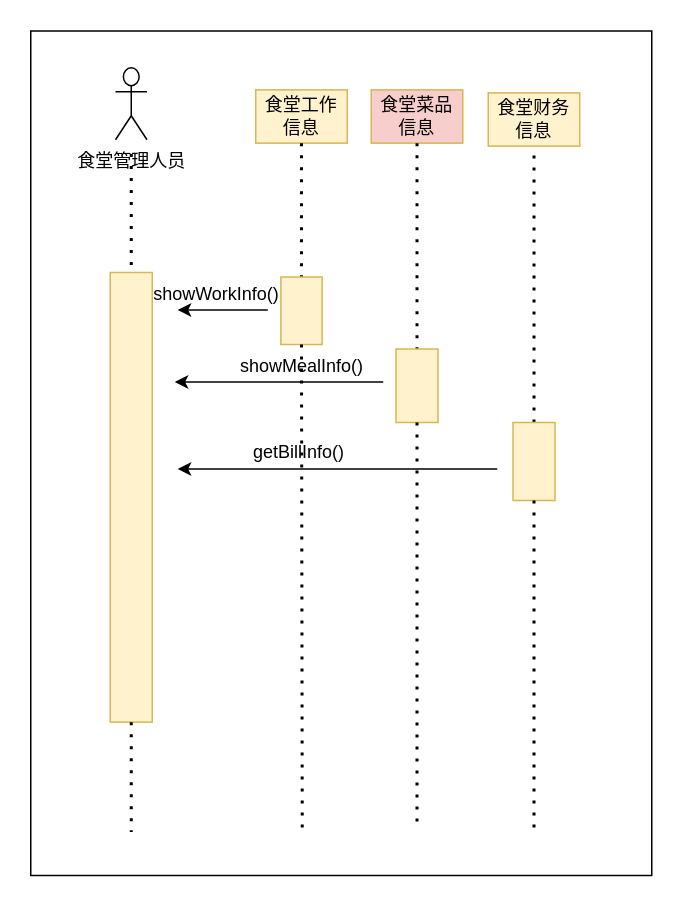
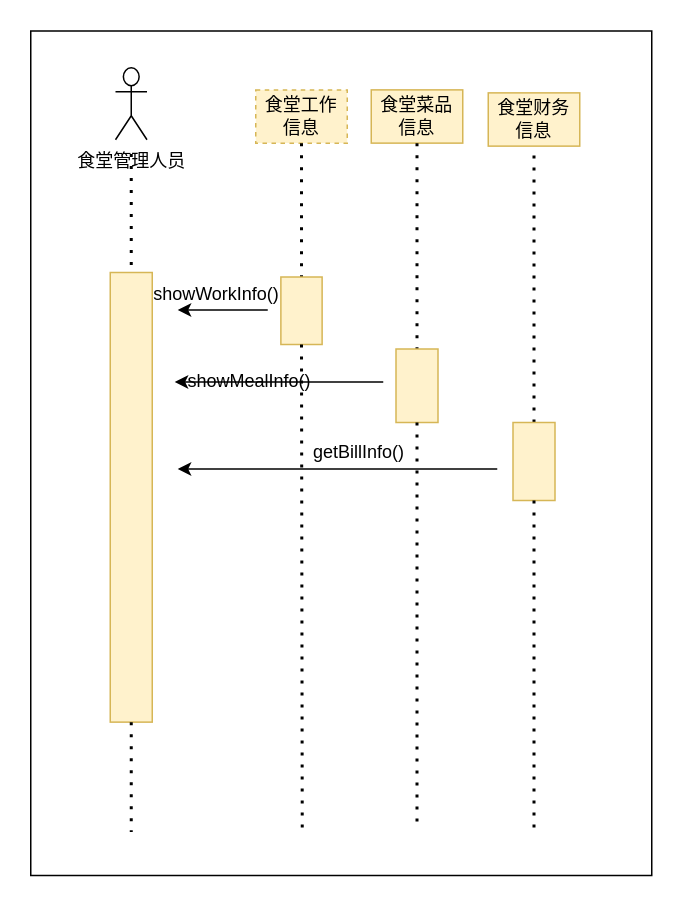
(302, 116) -> (302, 116)
(417, 116) -> (417, 116)
(302, 367) -> (250, 382)
(299, 452) -> (359, 452)
